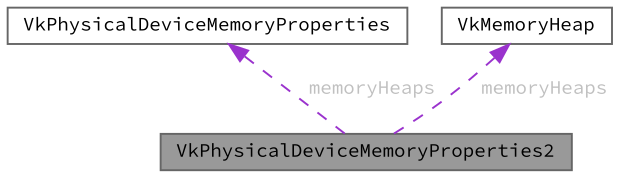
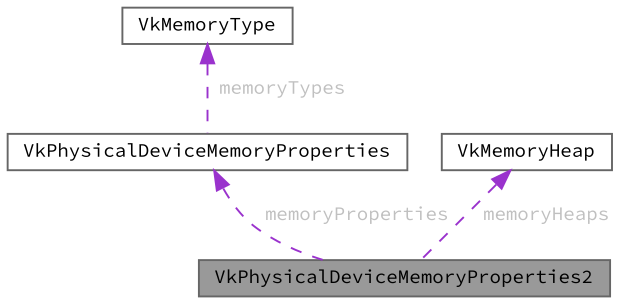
none -> (208, 26)
(367, 89) -> (352, 215)
